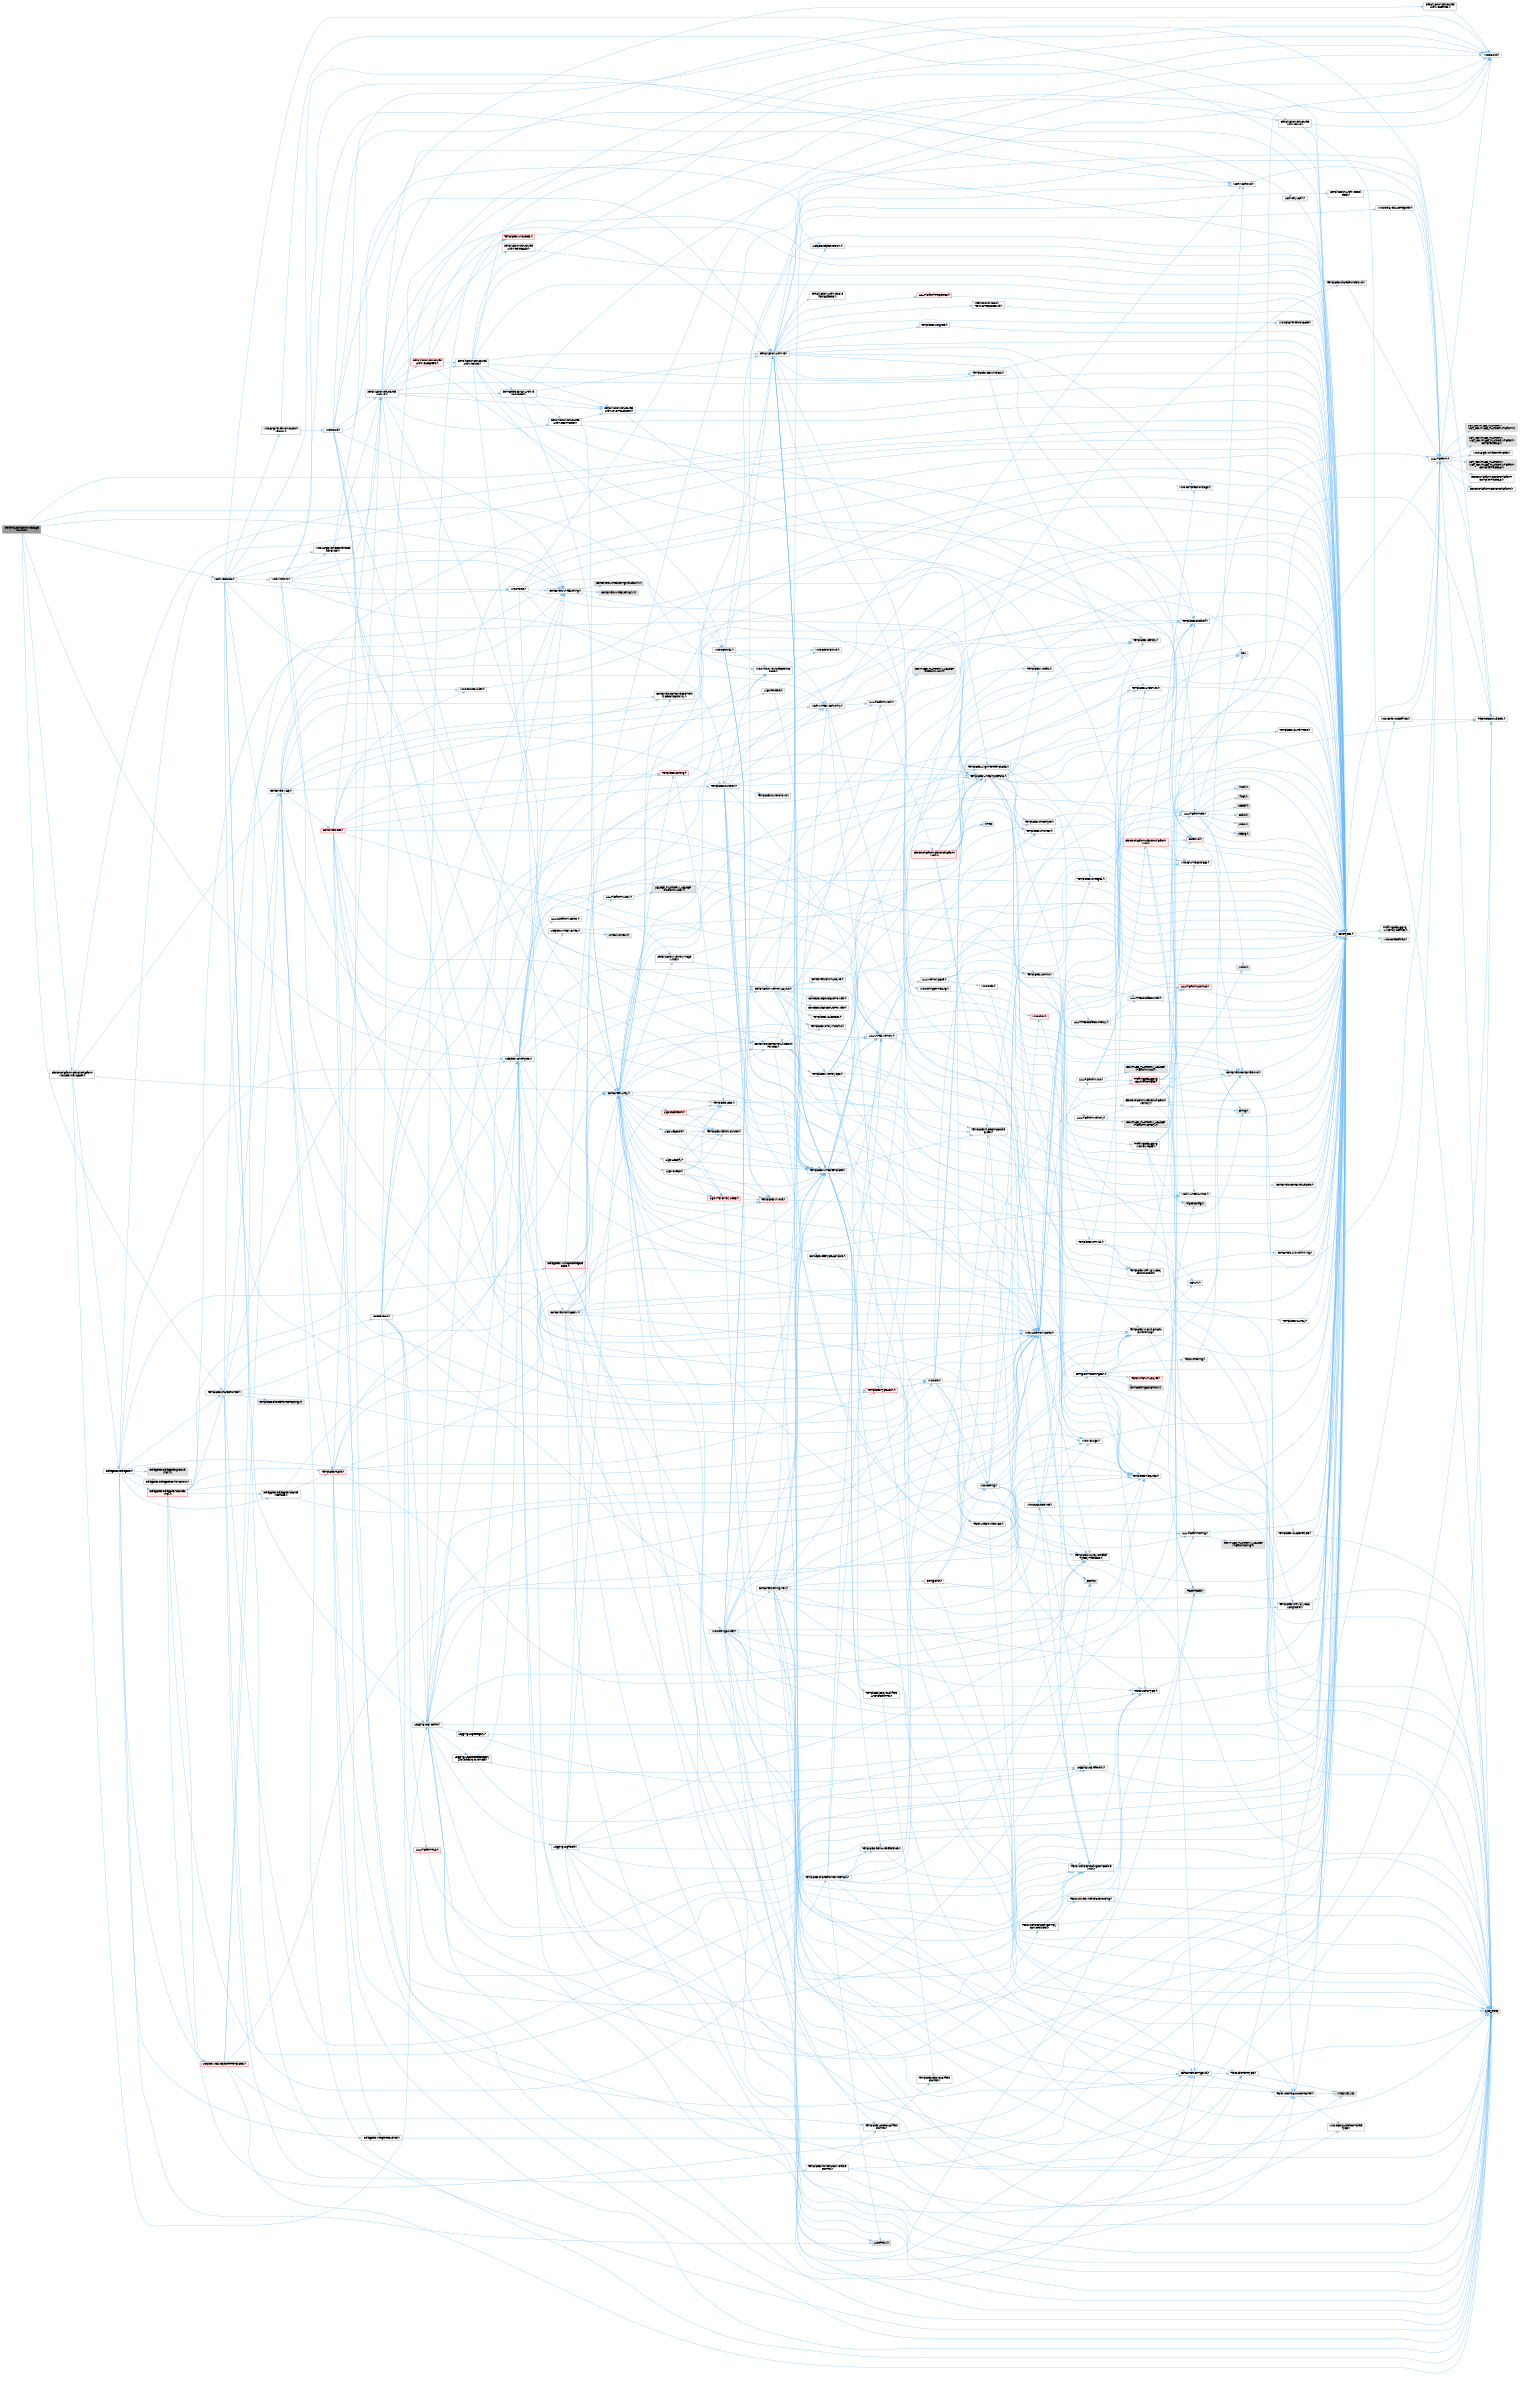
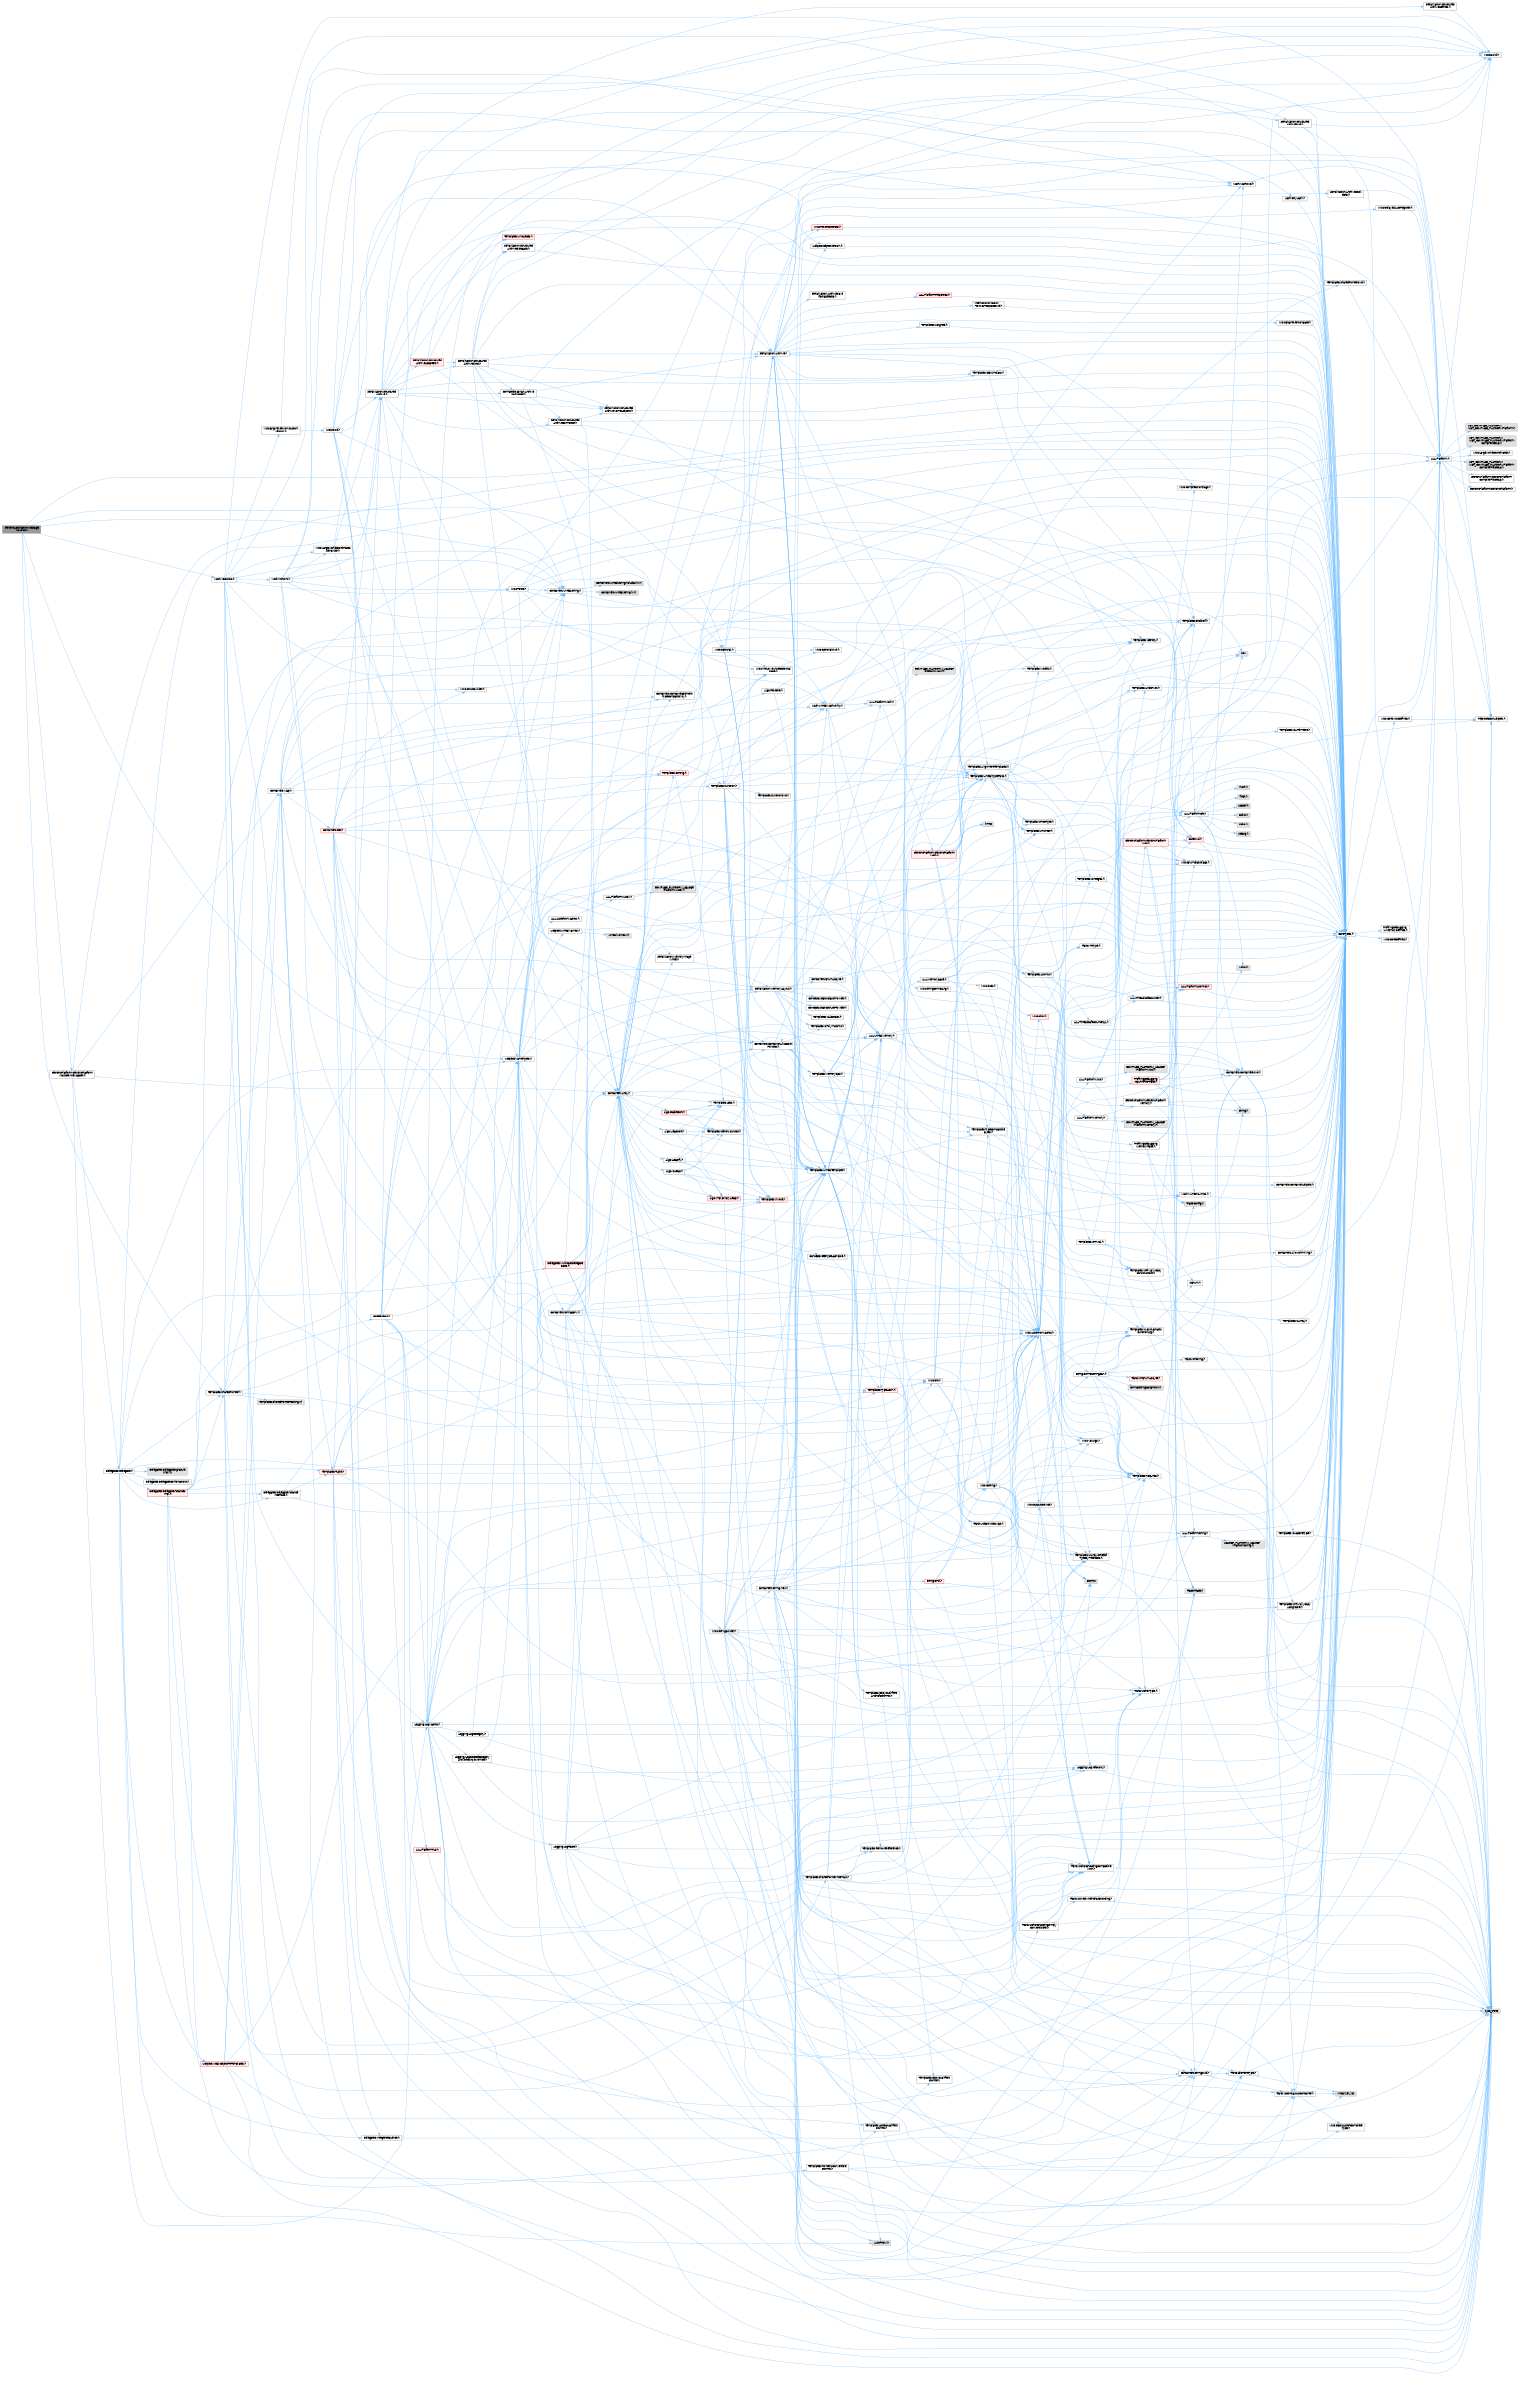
none -> (827, 227)
(486, 299) -> (483, 304)
none -> (1338, 626)
(674, 889) -> (674, 889)
none -> (1091, 946)
(1120, 1080) -> (1120, 1209)
(957, 1425) -> none
(1243, 1545) -> (1243, 1545)
